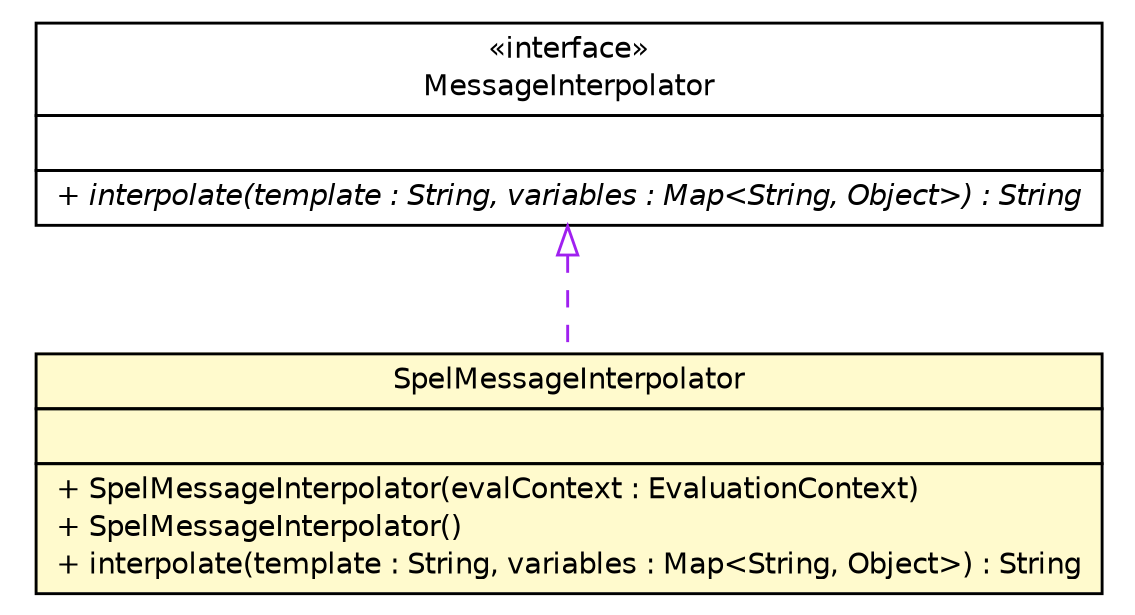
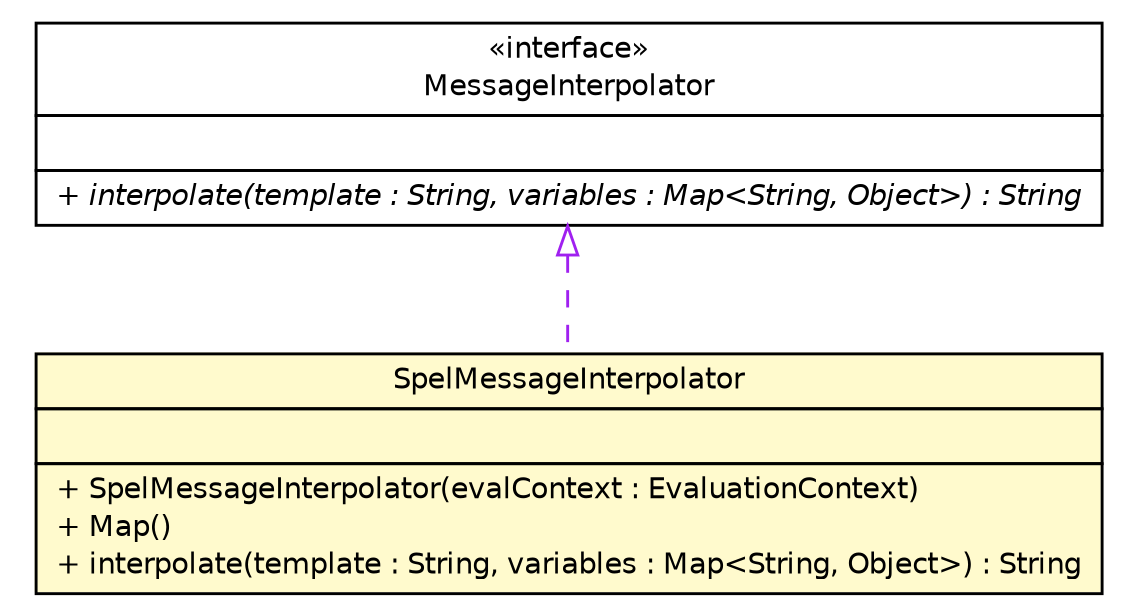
(260, 527) -> (114, 527)
